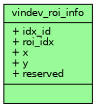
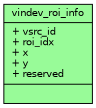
(31, 32) -> (34, 32)
